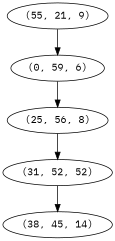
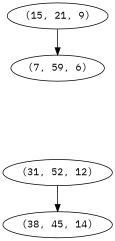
(58, 16) -> (58, 16)
(58, 68) -> (58, 68)
(58, 120) -> none
(58, 173) -> (58, 173)
